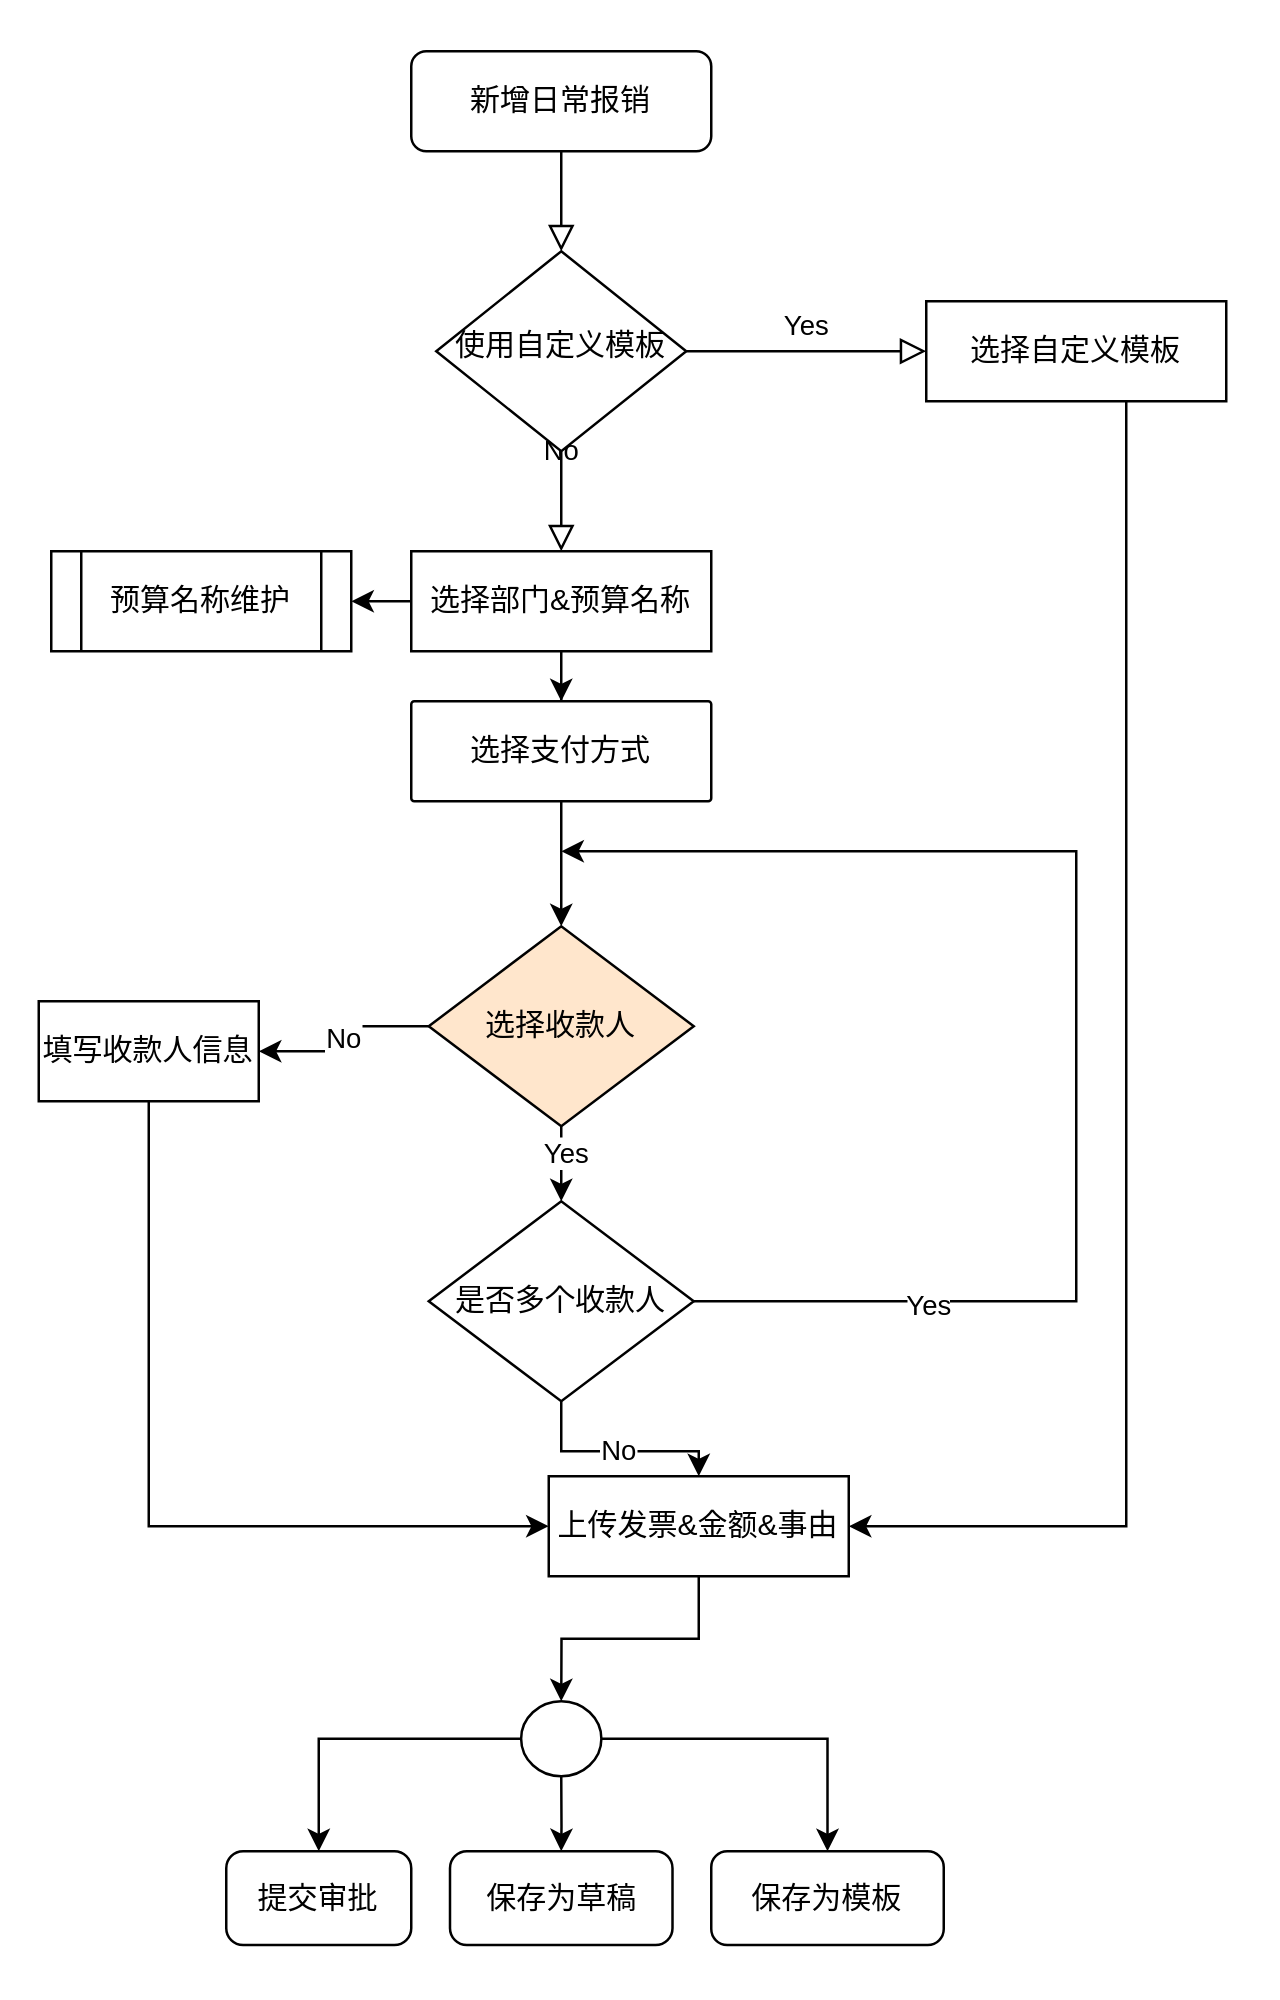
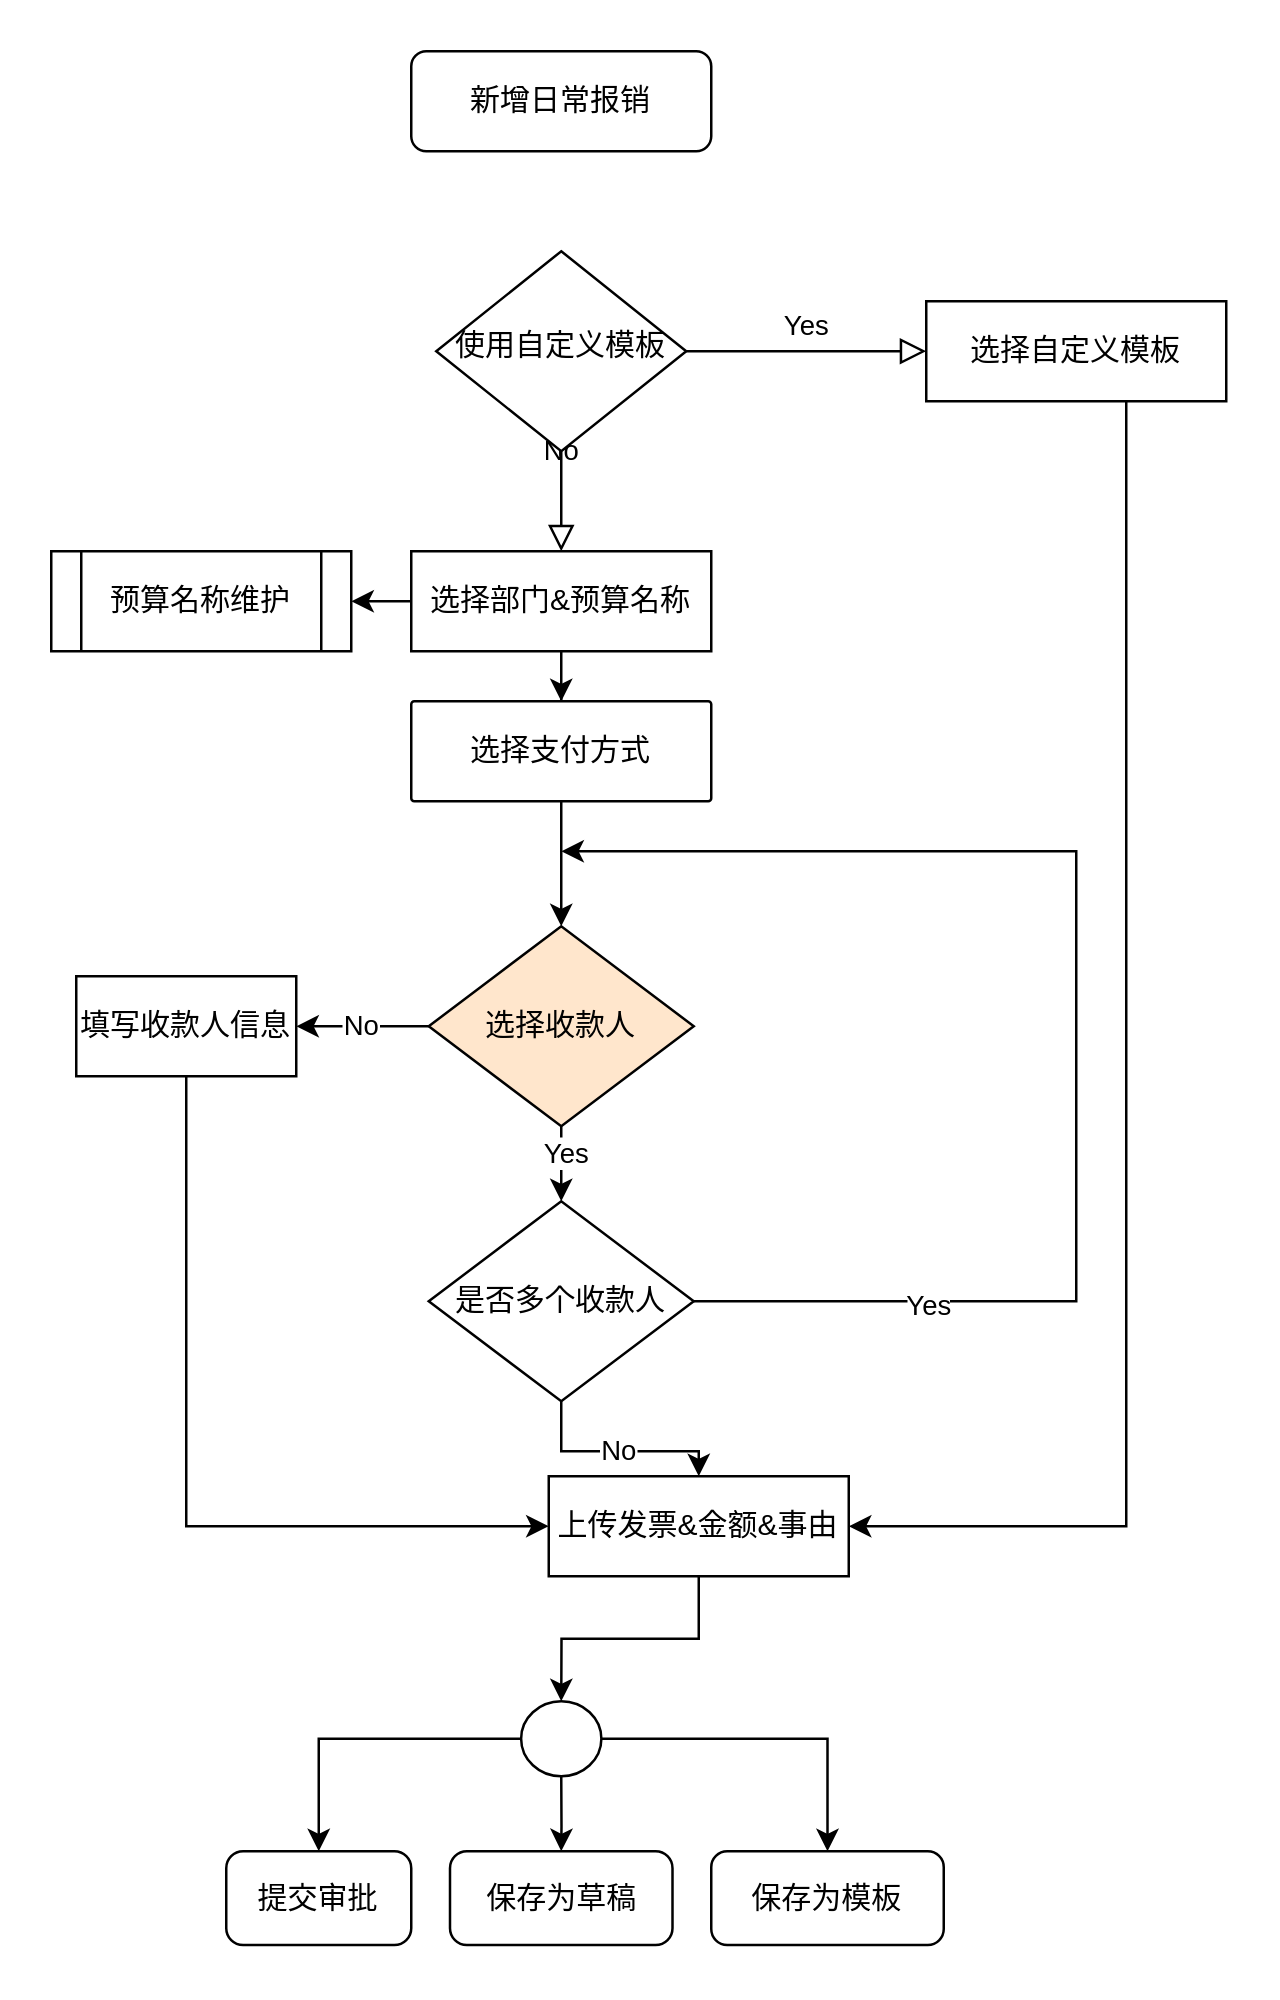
(561, 189) -> none
(149, 1051) -> (186, 1026)
